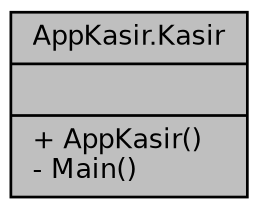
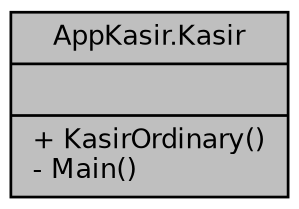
(118, 140) -> (149, 140)
